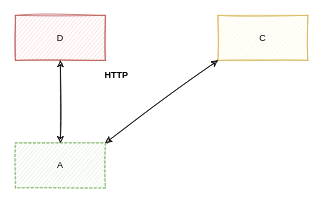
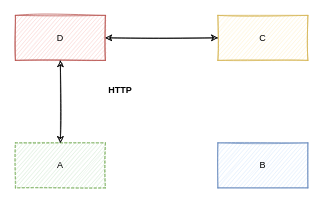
none -> (162, 38)
(117, 75) -> (120, 90)
(161, 102) -> none
none -> (263, 165)
